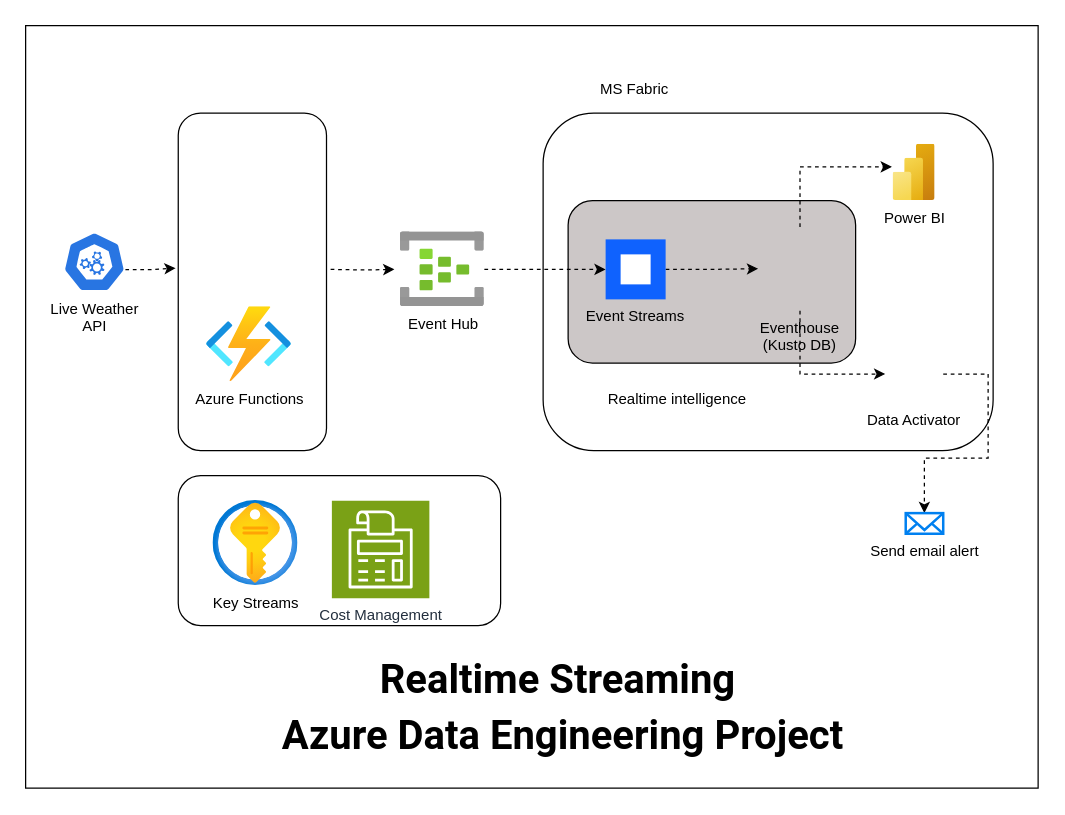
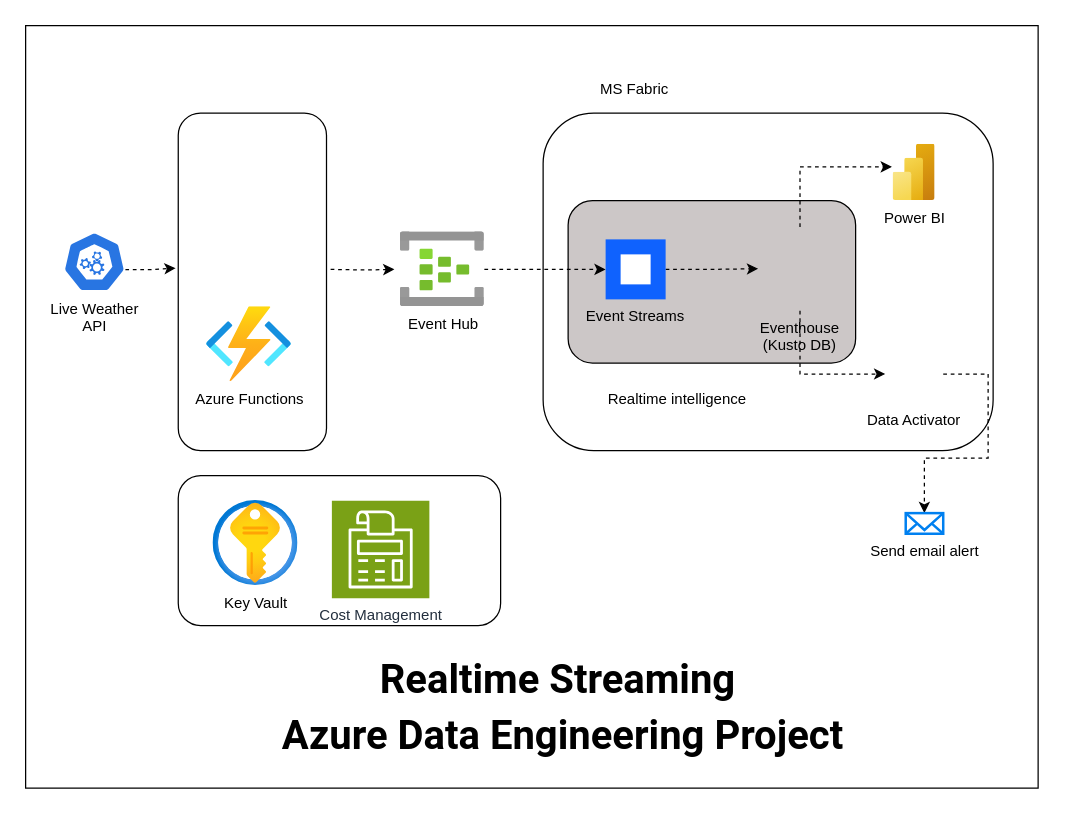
(256, 603) -> (256, 603)
